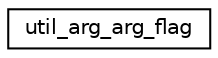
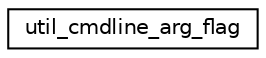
(109, 29) -> (133, 29)
